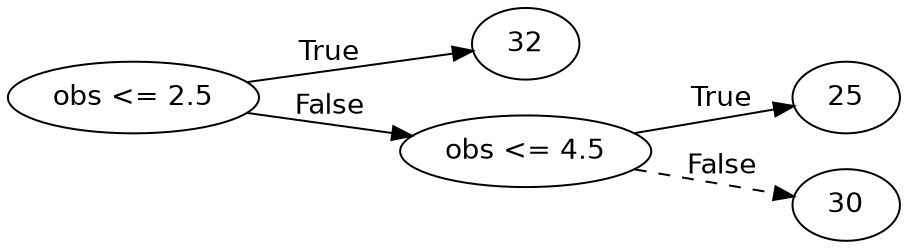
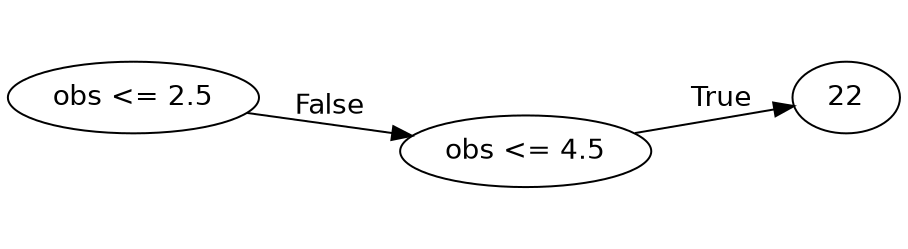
(526, 44) -> none
(846, 98) -> (846, 98)
(846, 205) -> none
